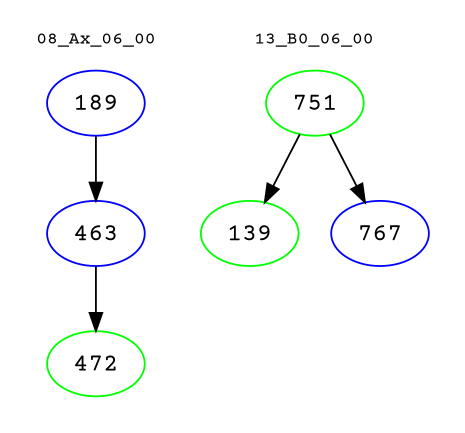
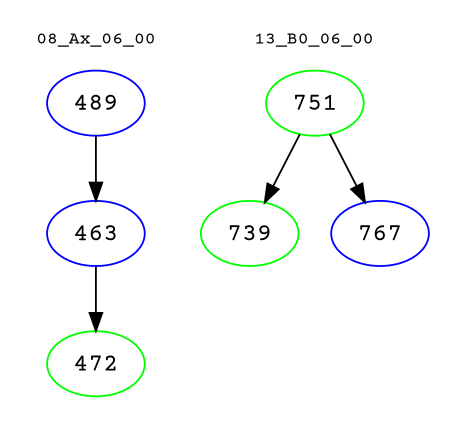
(96, 103) -> (96, 103)
(250, 233) -> (250, 233)
